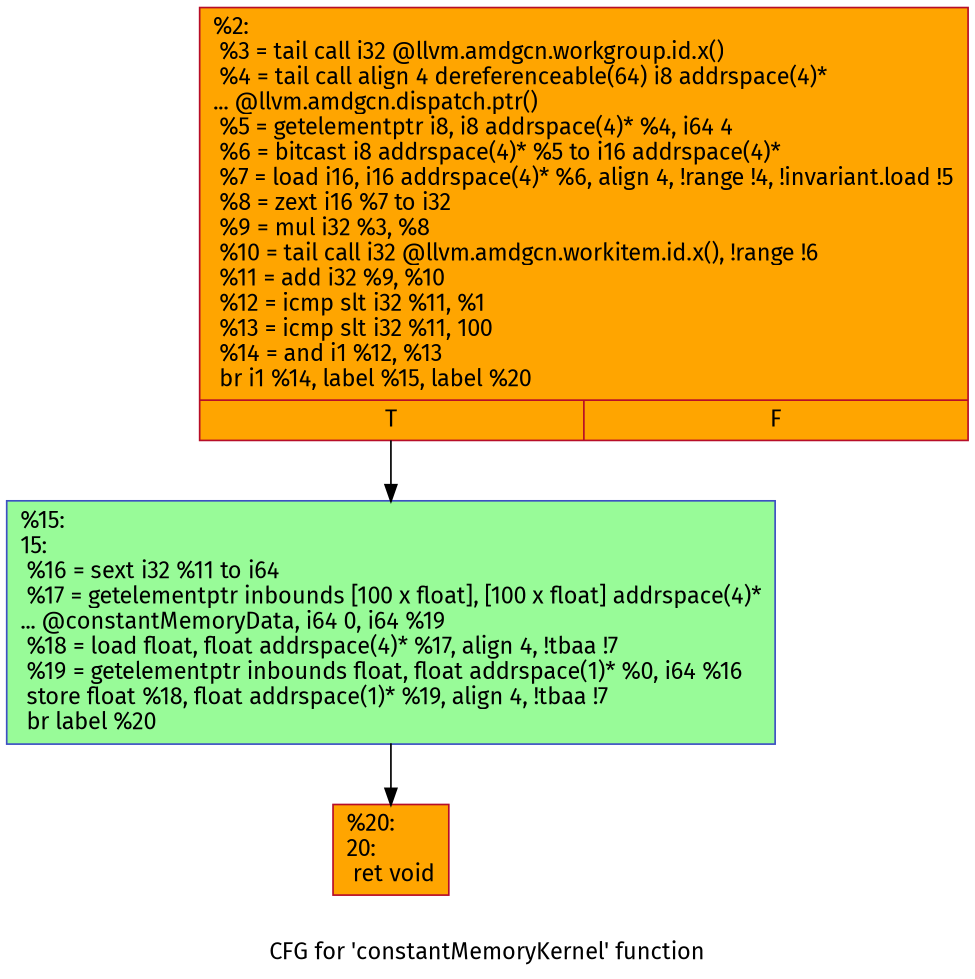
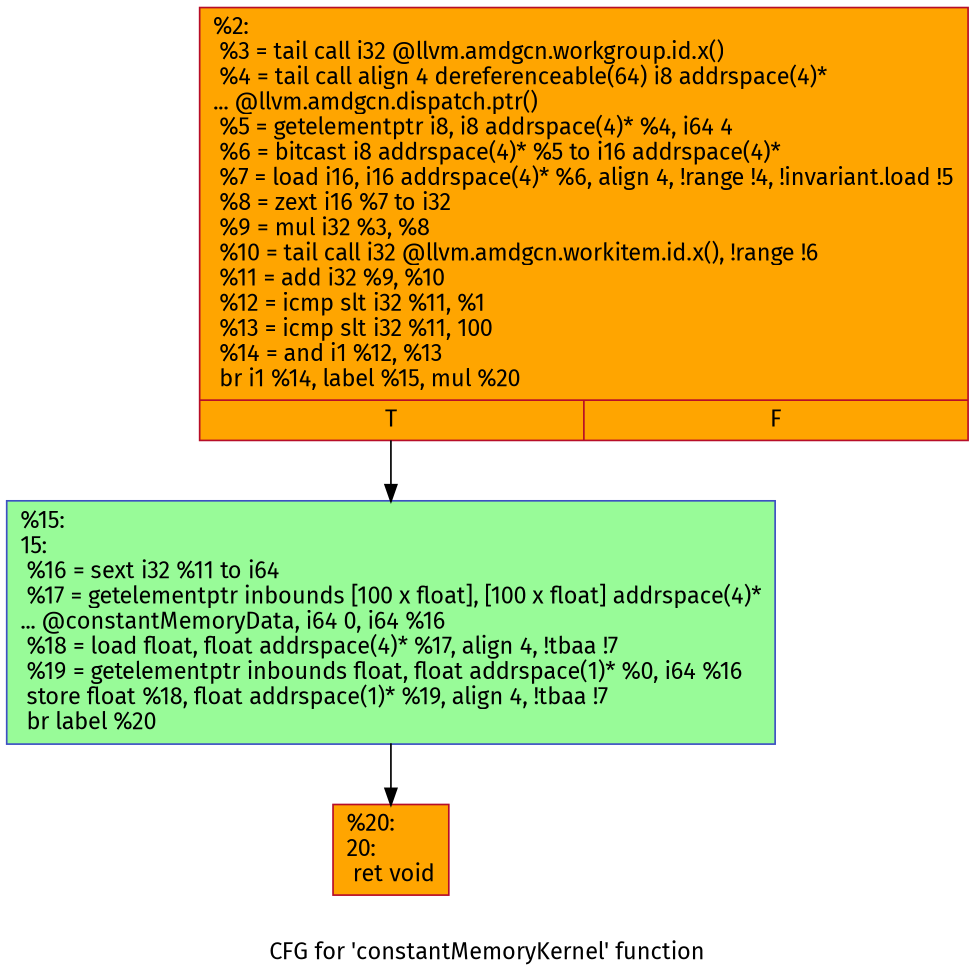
(372, 379) -> (367, 379)
(233, 622) -> (233, 622)
